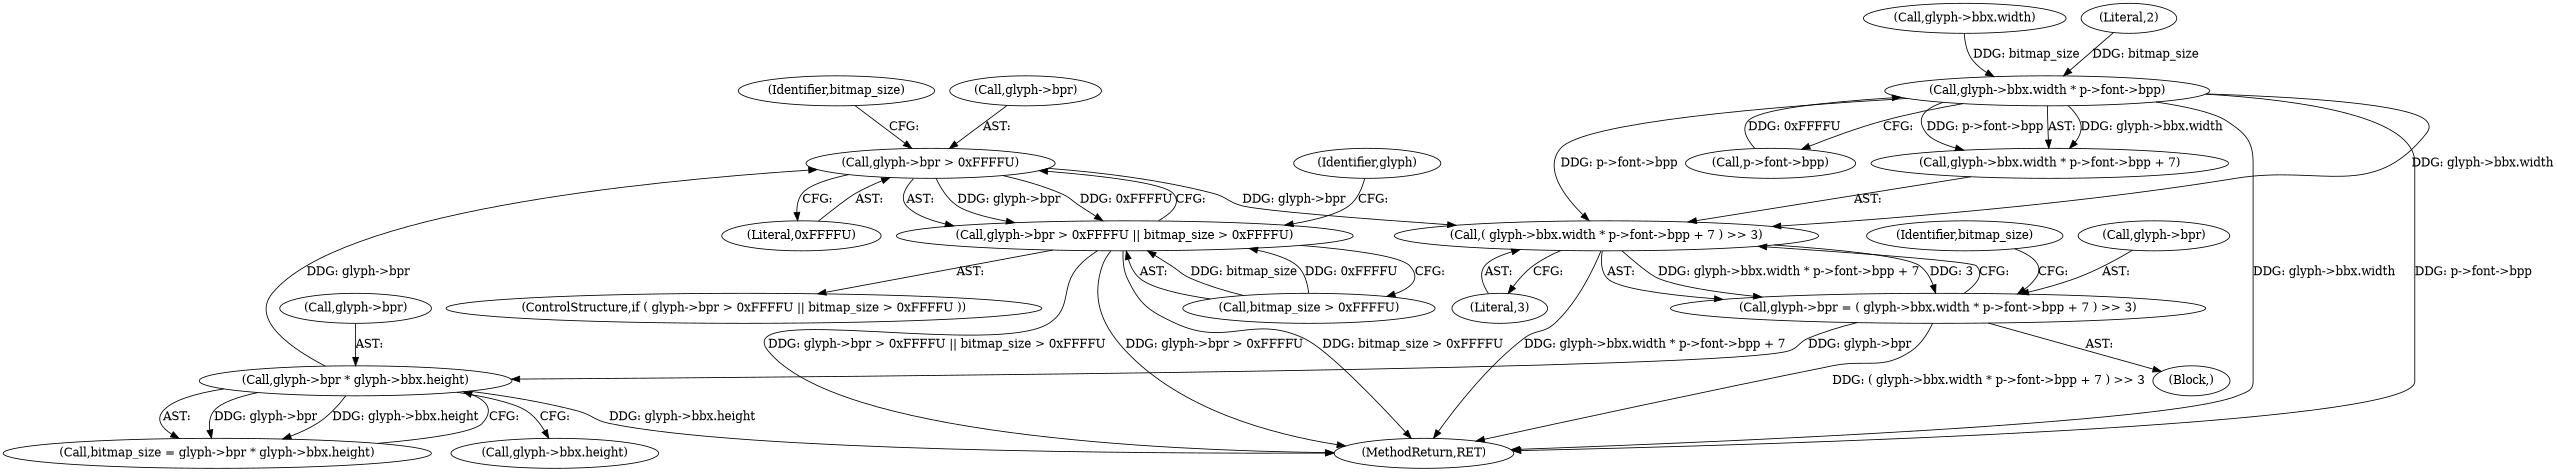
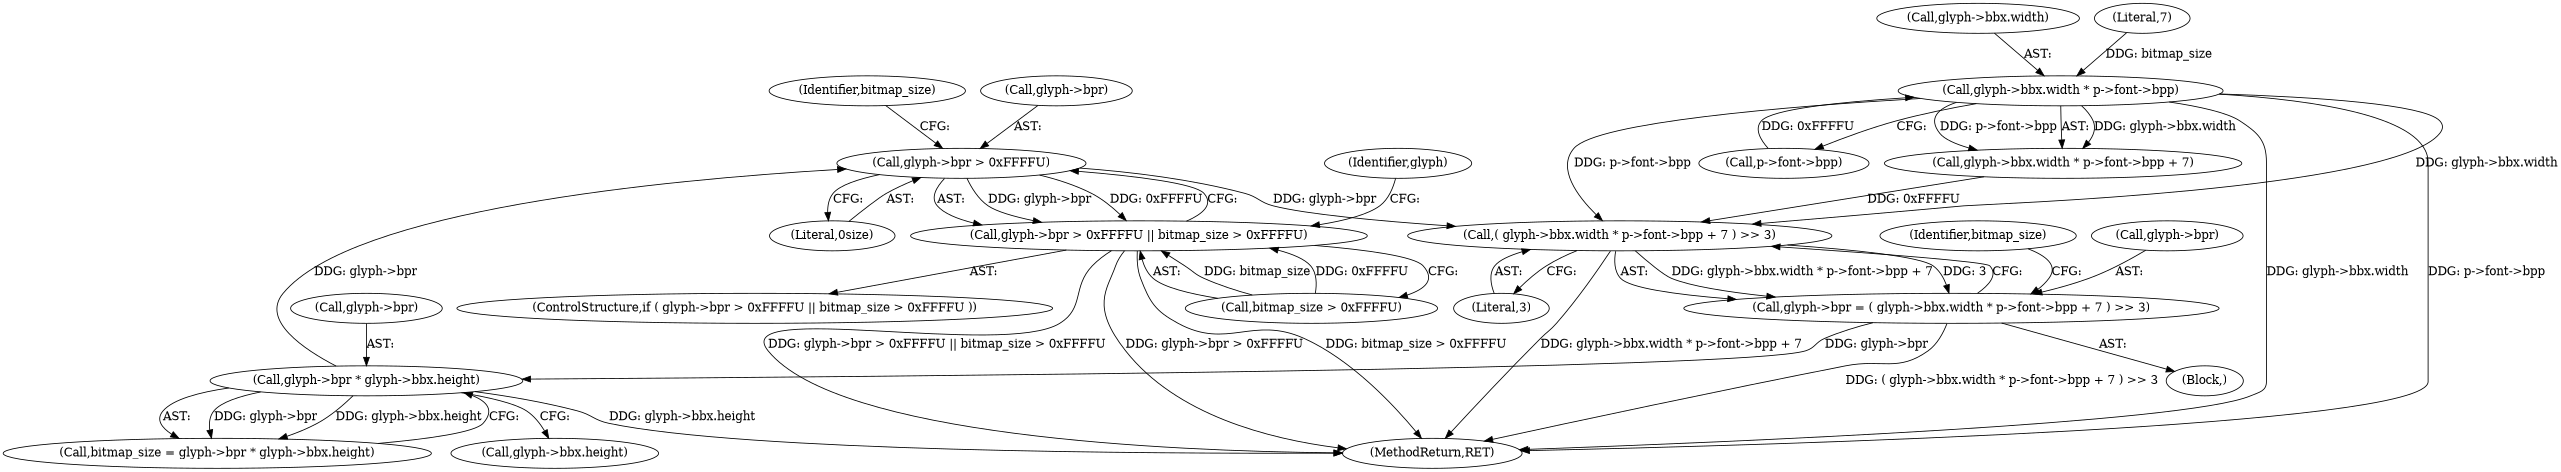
(2129, 18) -> (2142, 18)
(2026, 55) -> (2040, 55)
(1870, 200) -> (1914, 200)
(801, 236) -> (832, 236)
